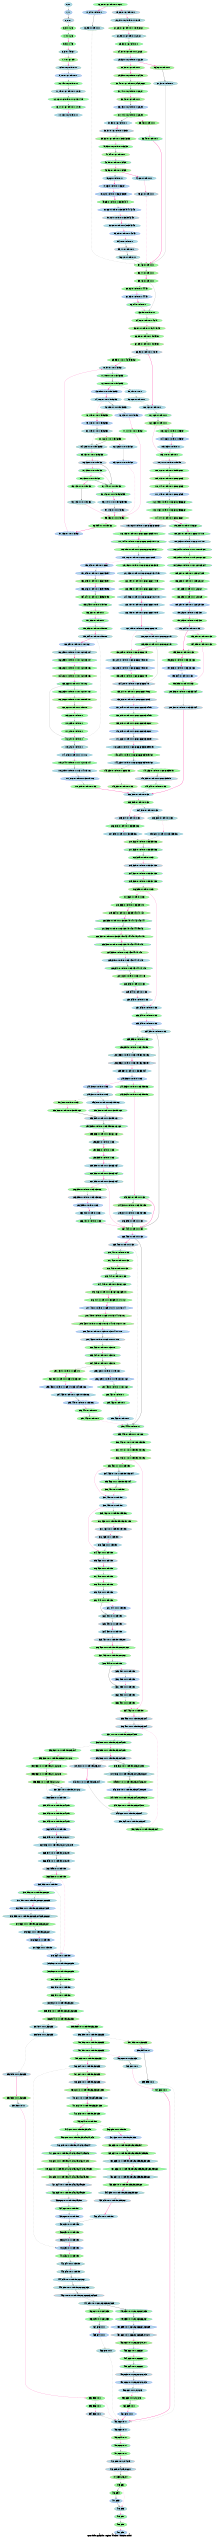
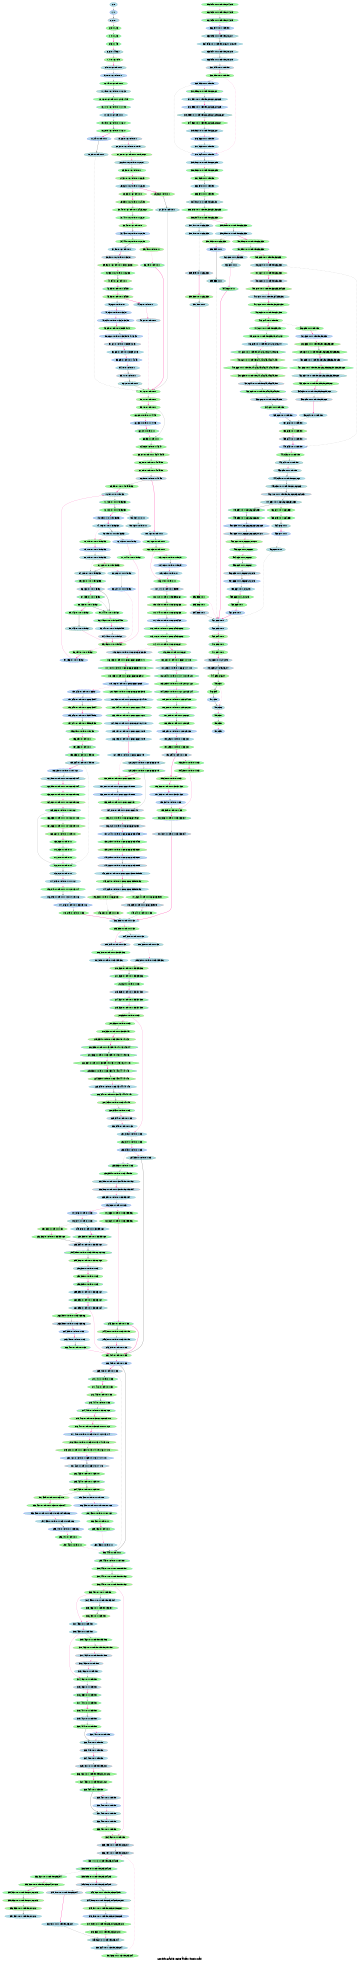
none -> (114, 123)
(56, 1798) -> none
